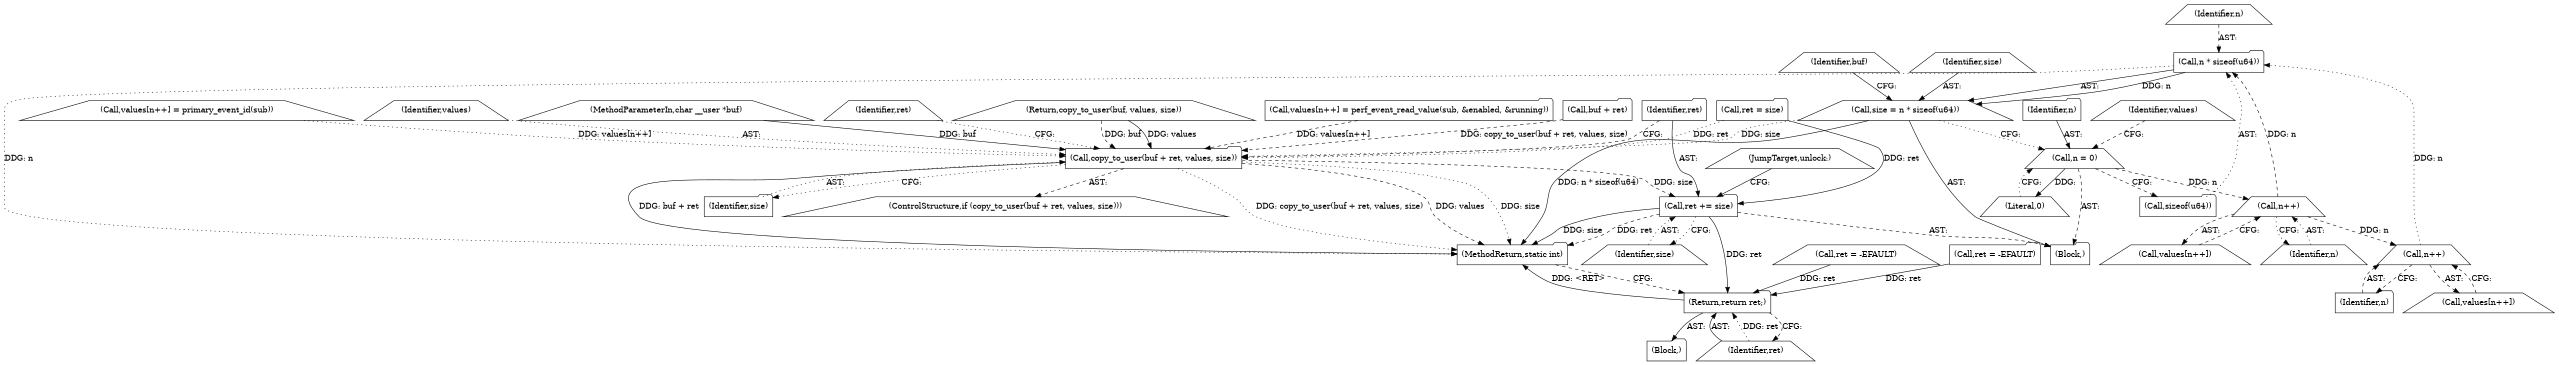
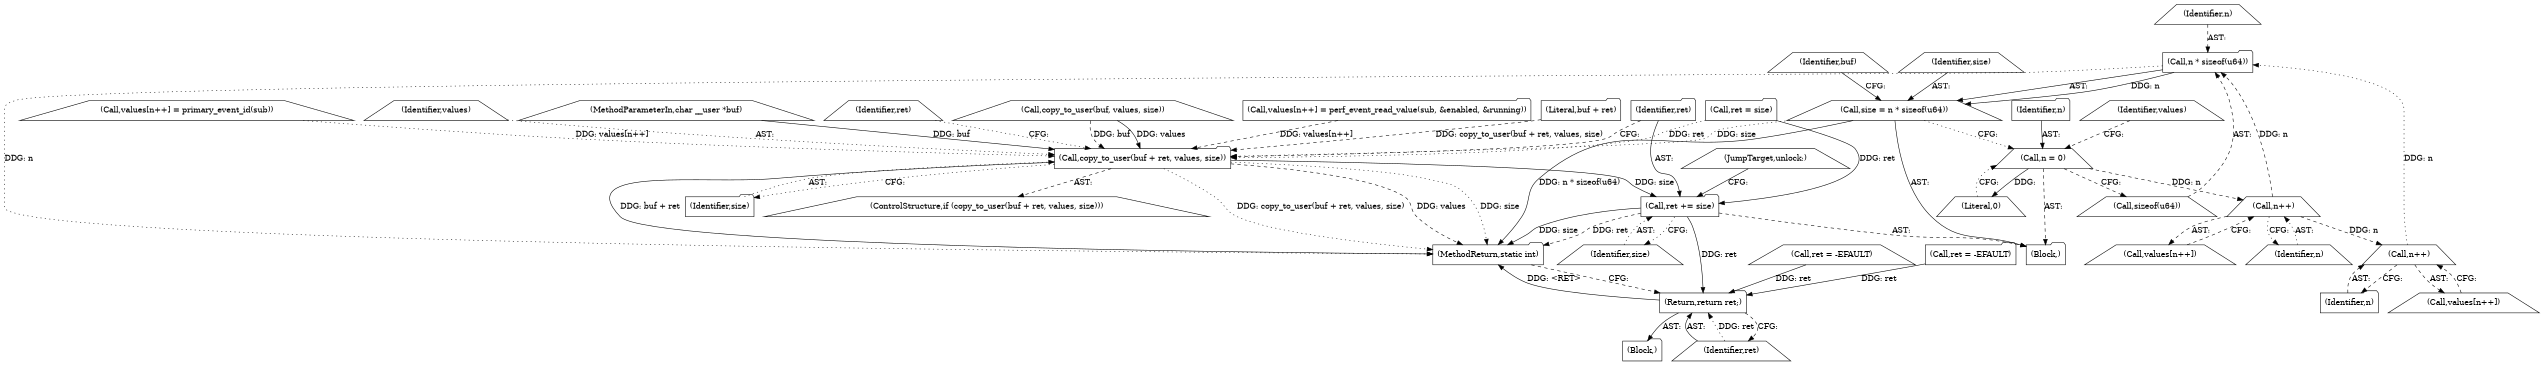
(1104, 111) -> (1093, 111)
(1598, 111) -> (1581, 111)
(2238, 141) -> (2232, 144)
(1458, 165) -> (1443, 165)
(2178, 207) -> (2147, 207)
